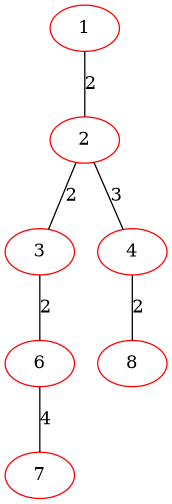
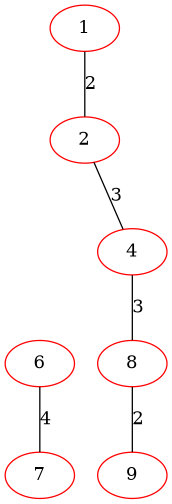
(40, 252) -> none
(139, 308) -> (139, 308)
none -> (132, 475)
